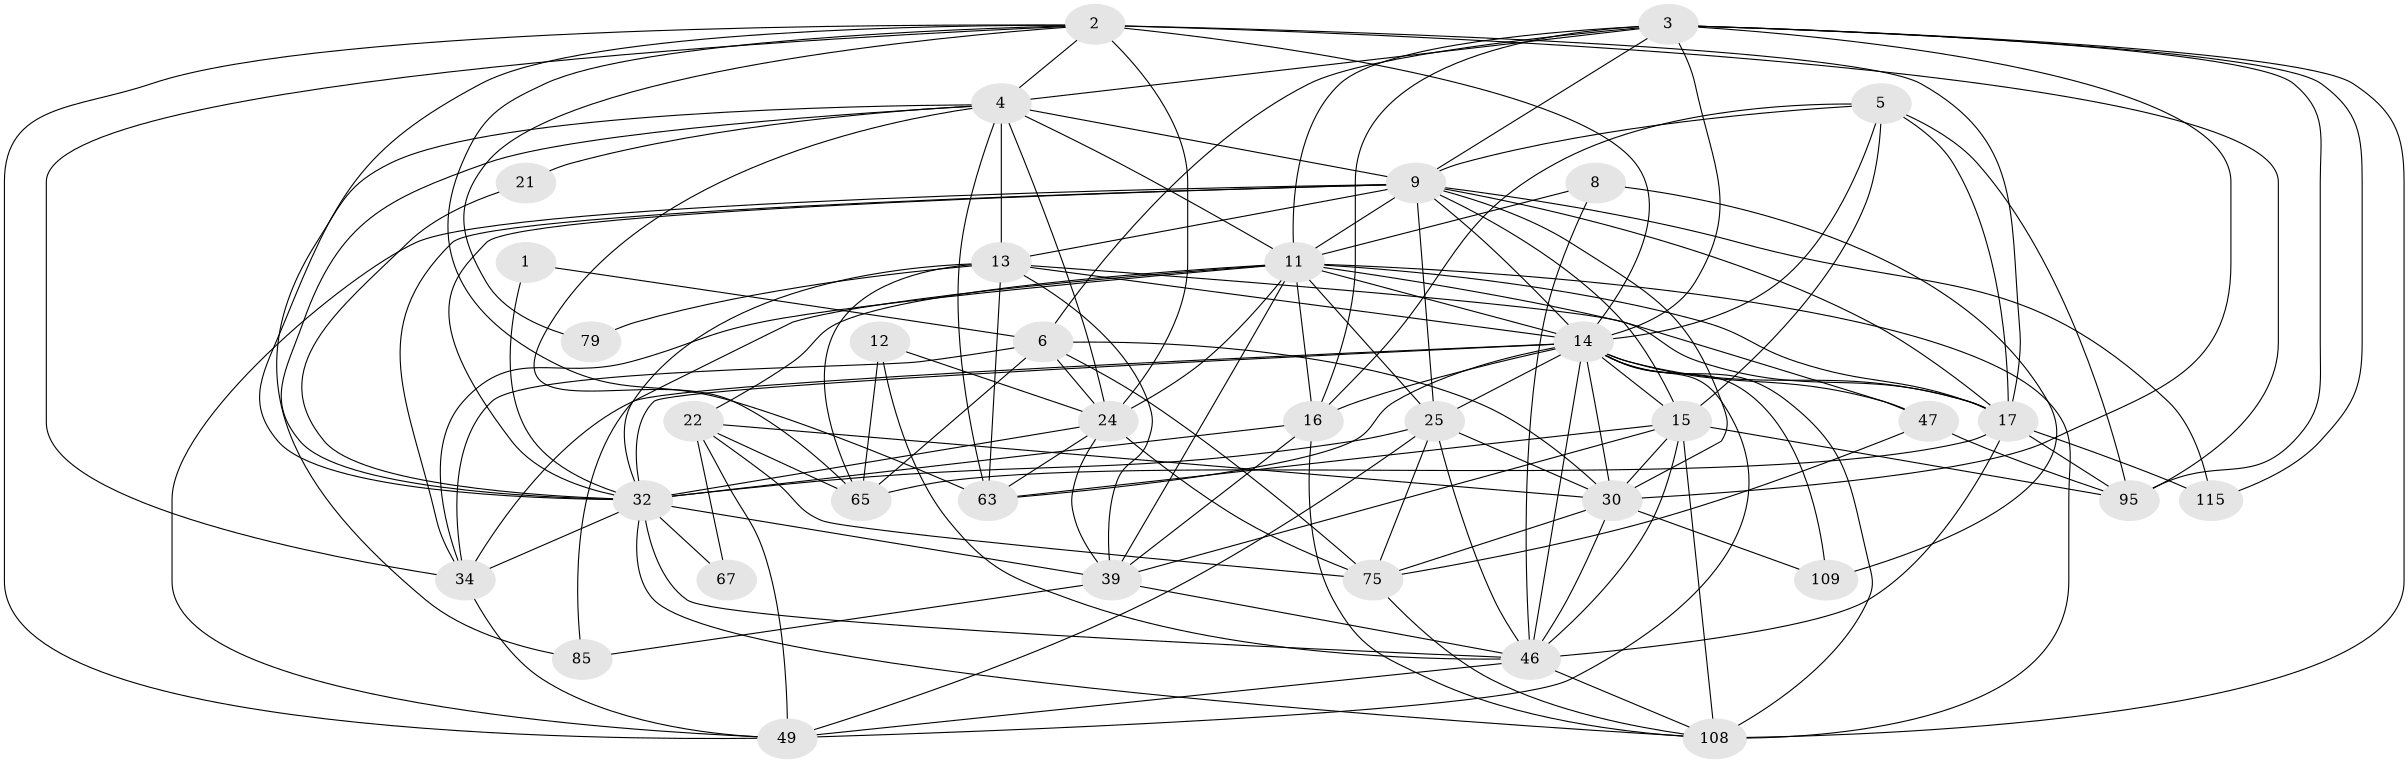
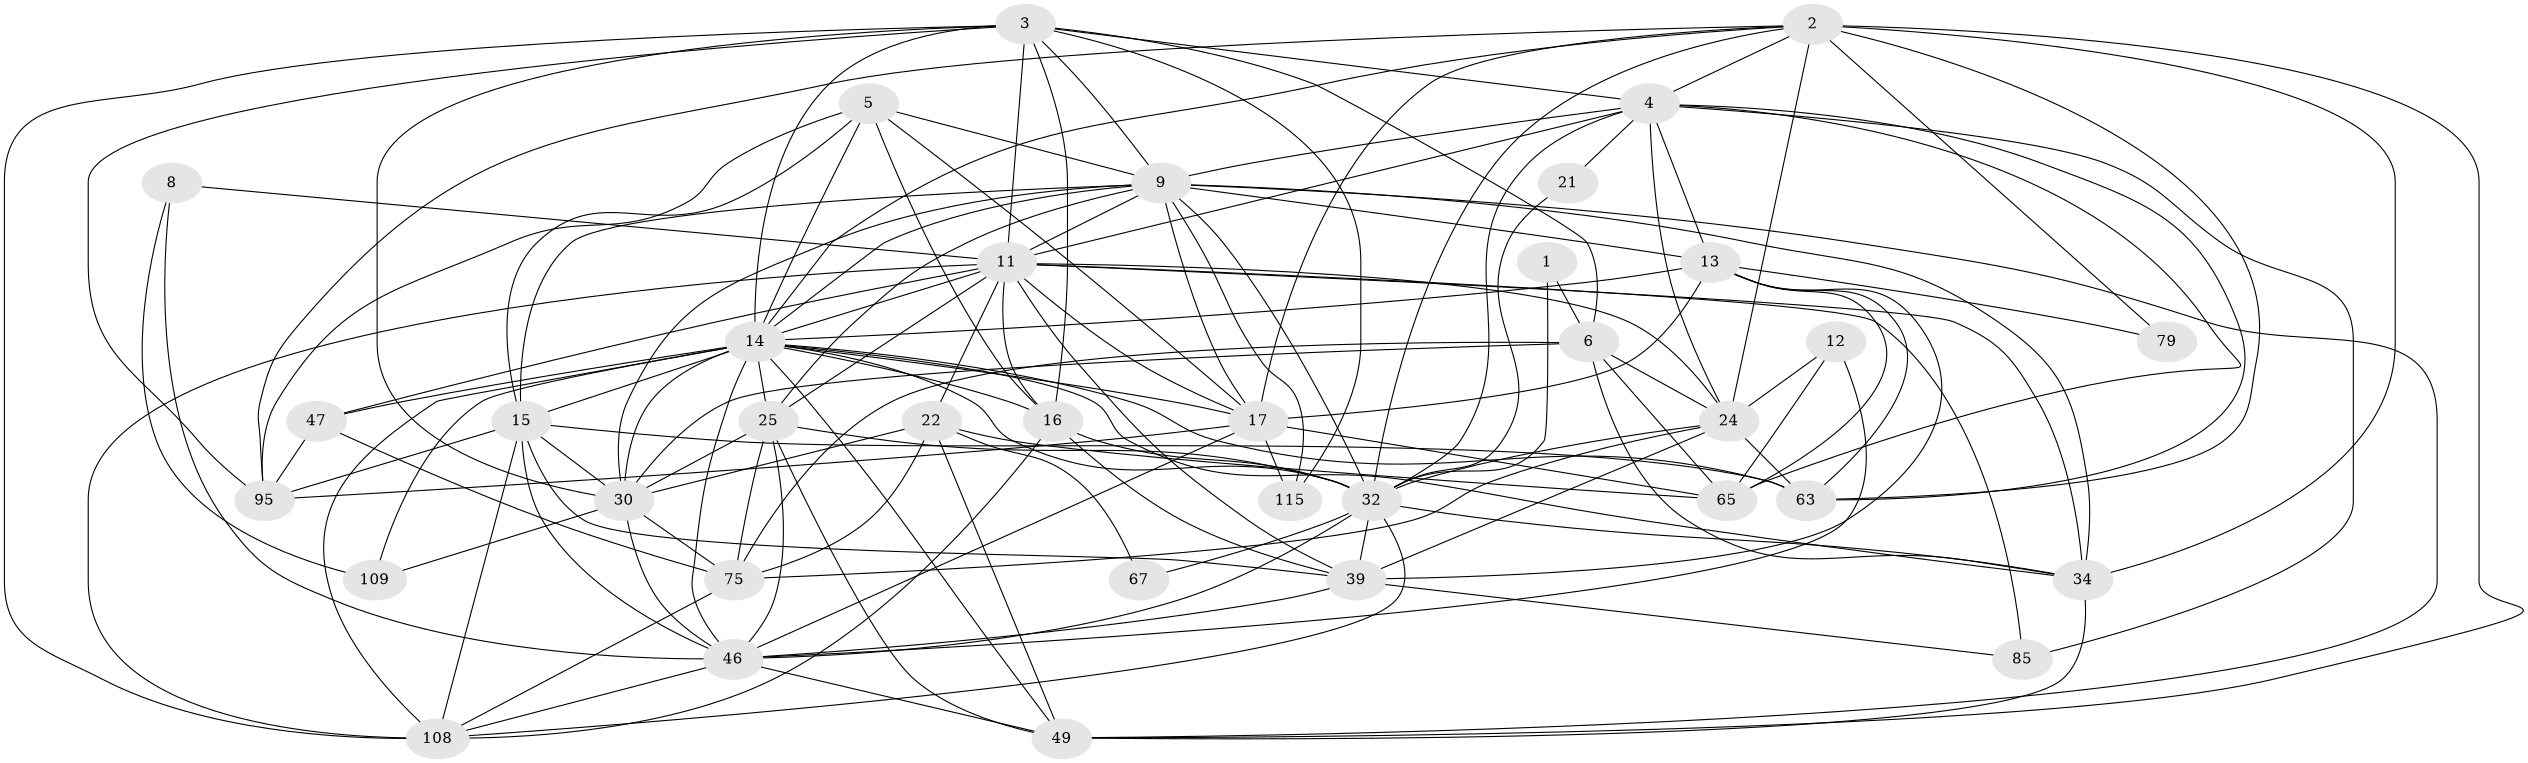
(747, 311) -> none
